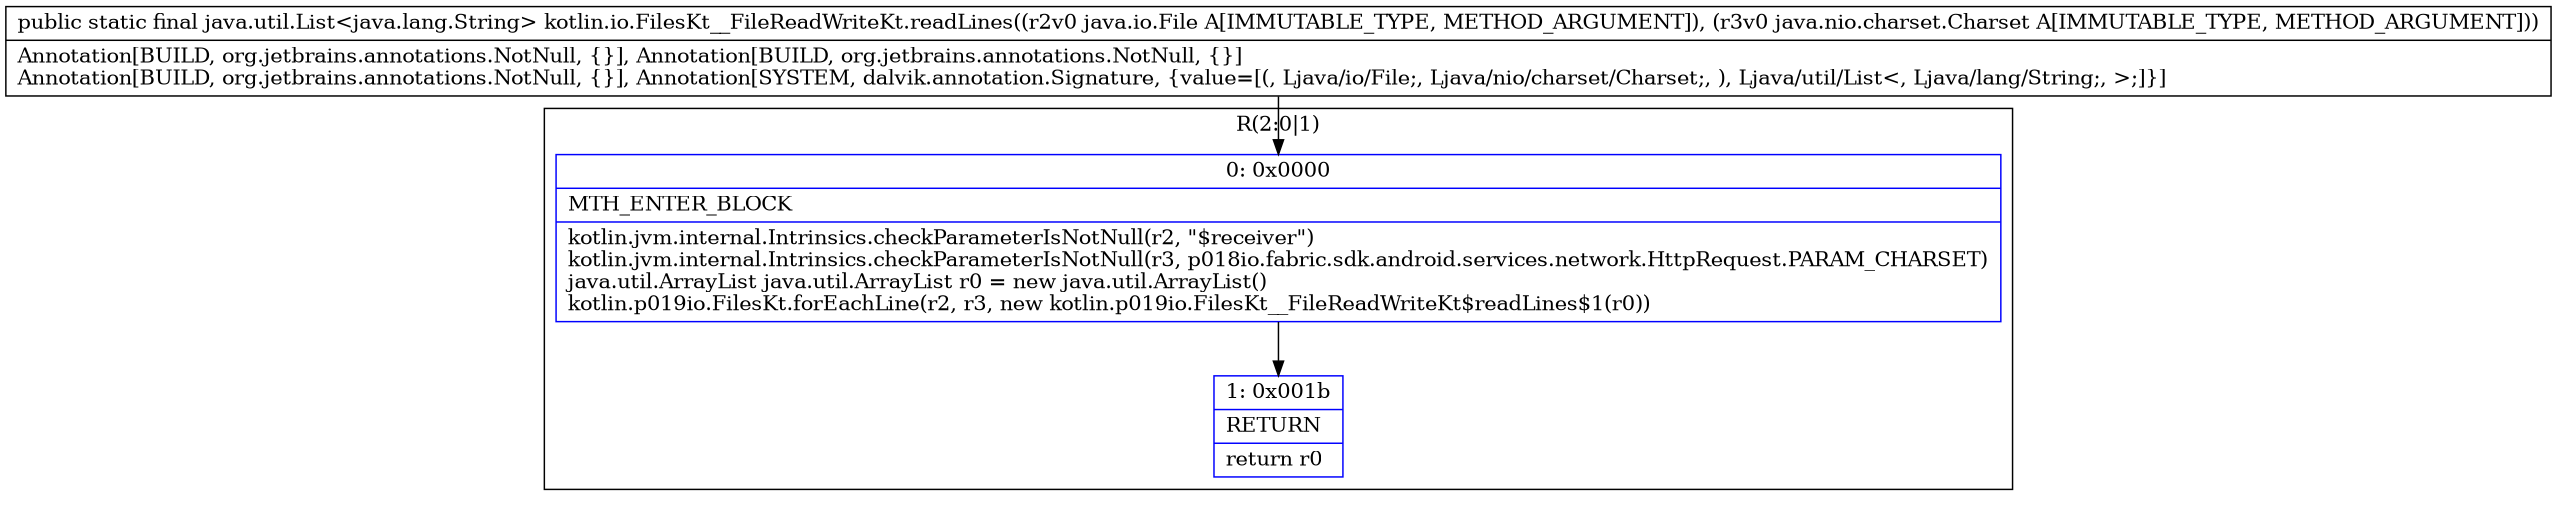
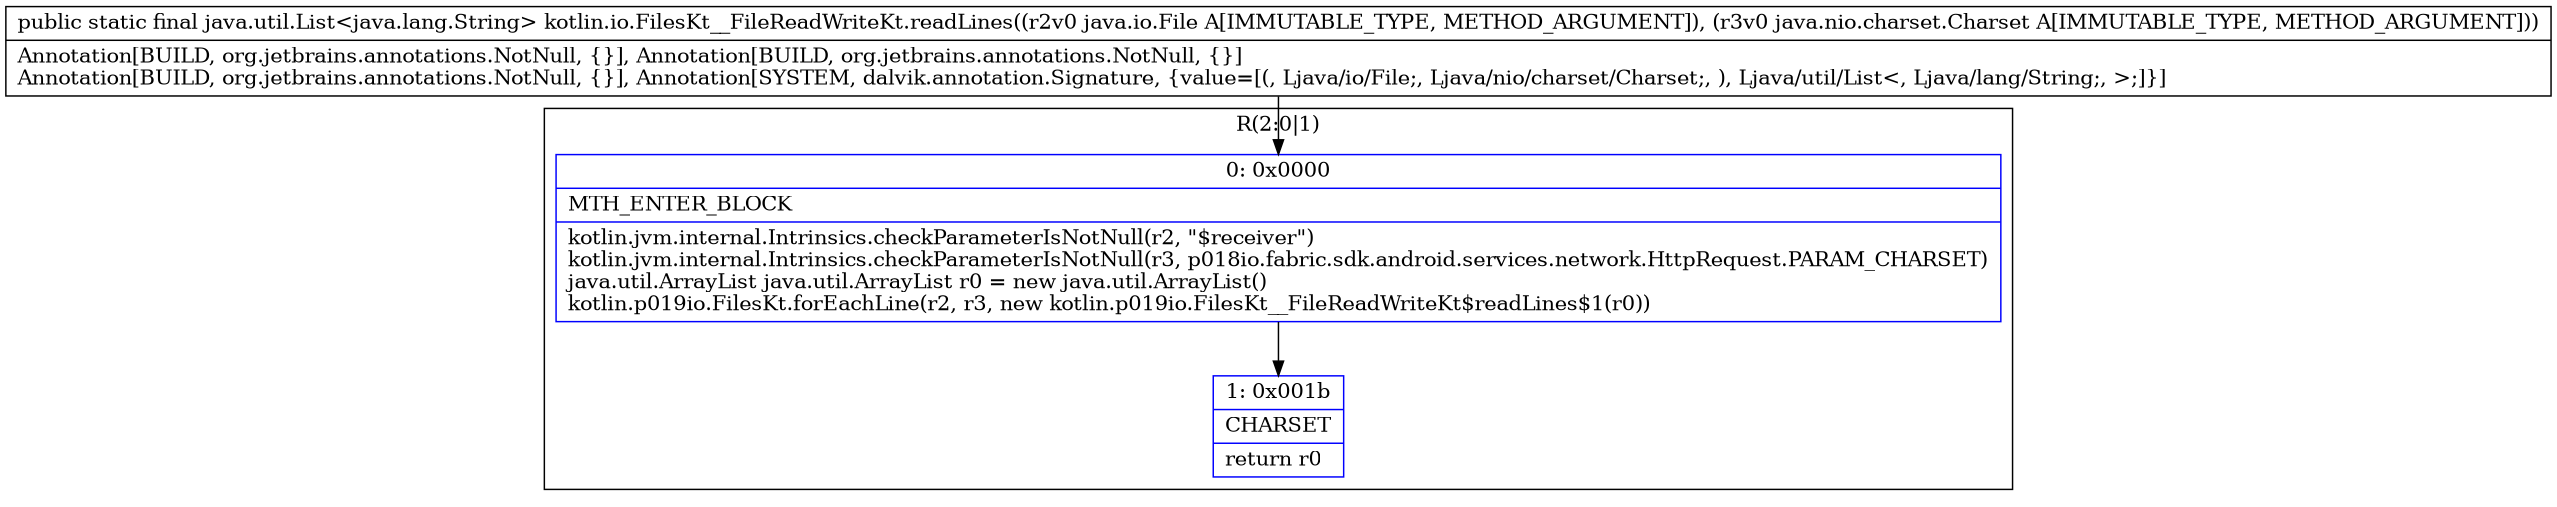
(1273, 426) -> (1278, 426)
